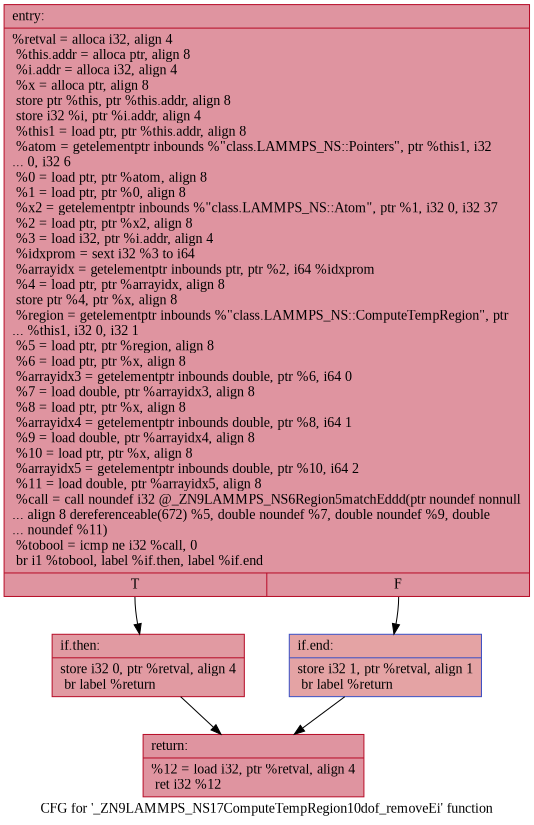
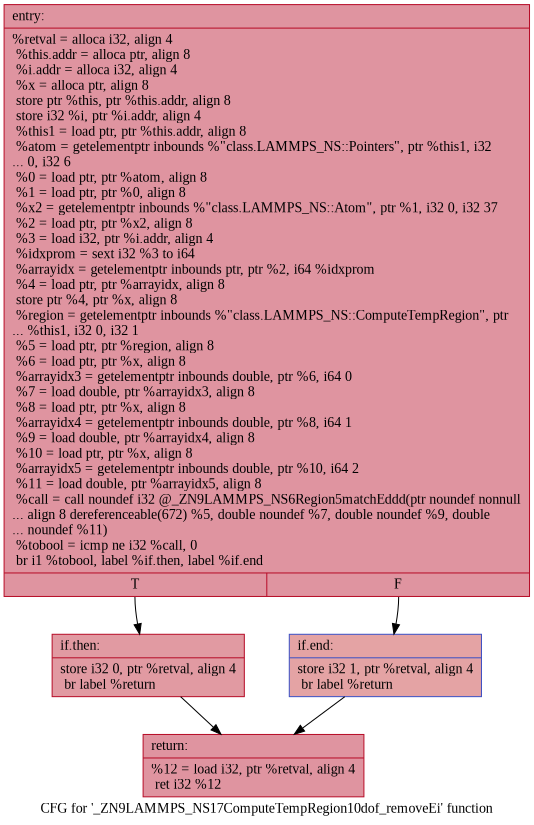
(385, 669) -> (385, 669)
